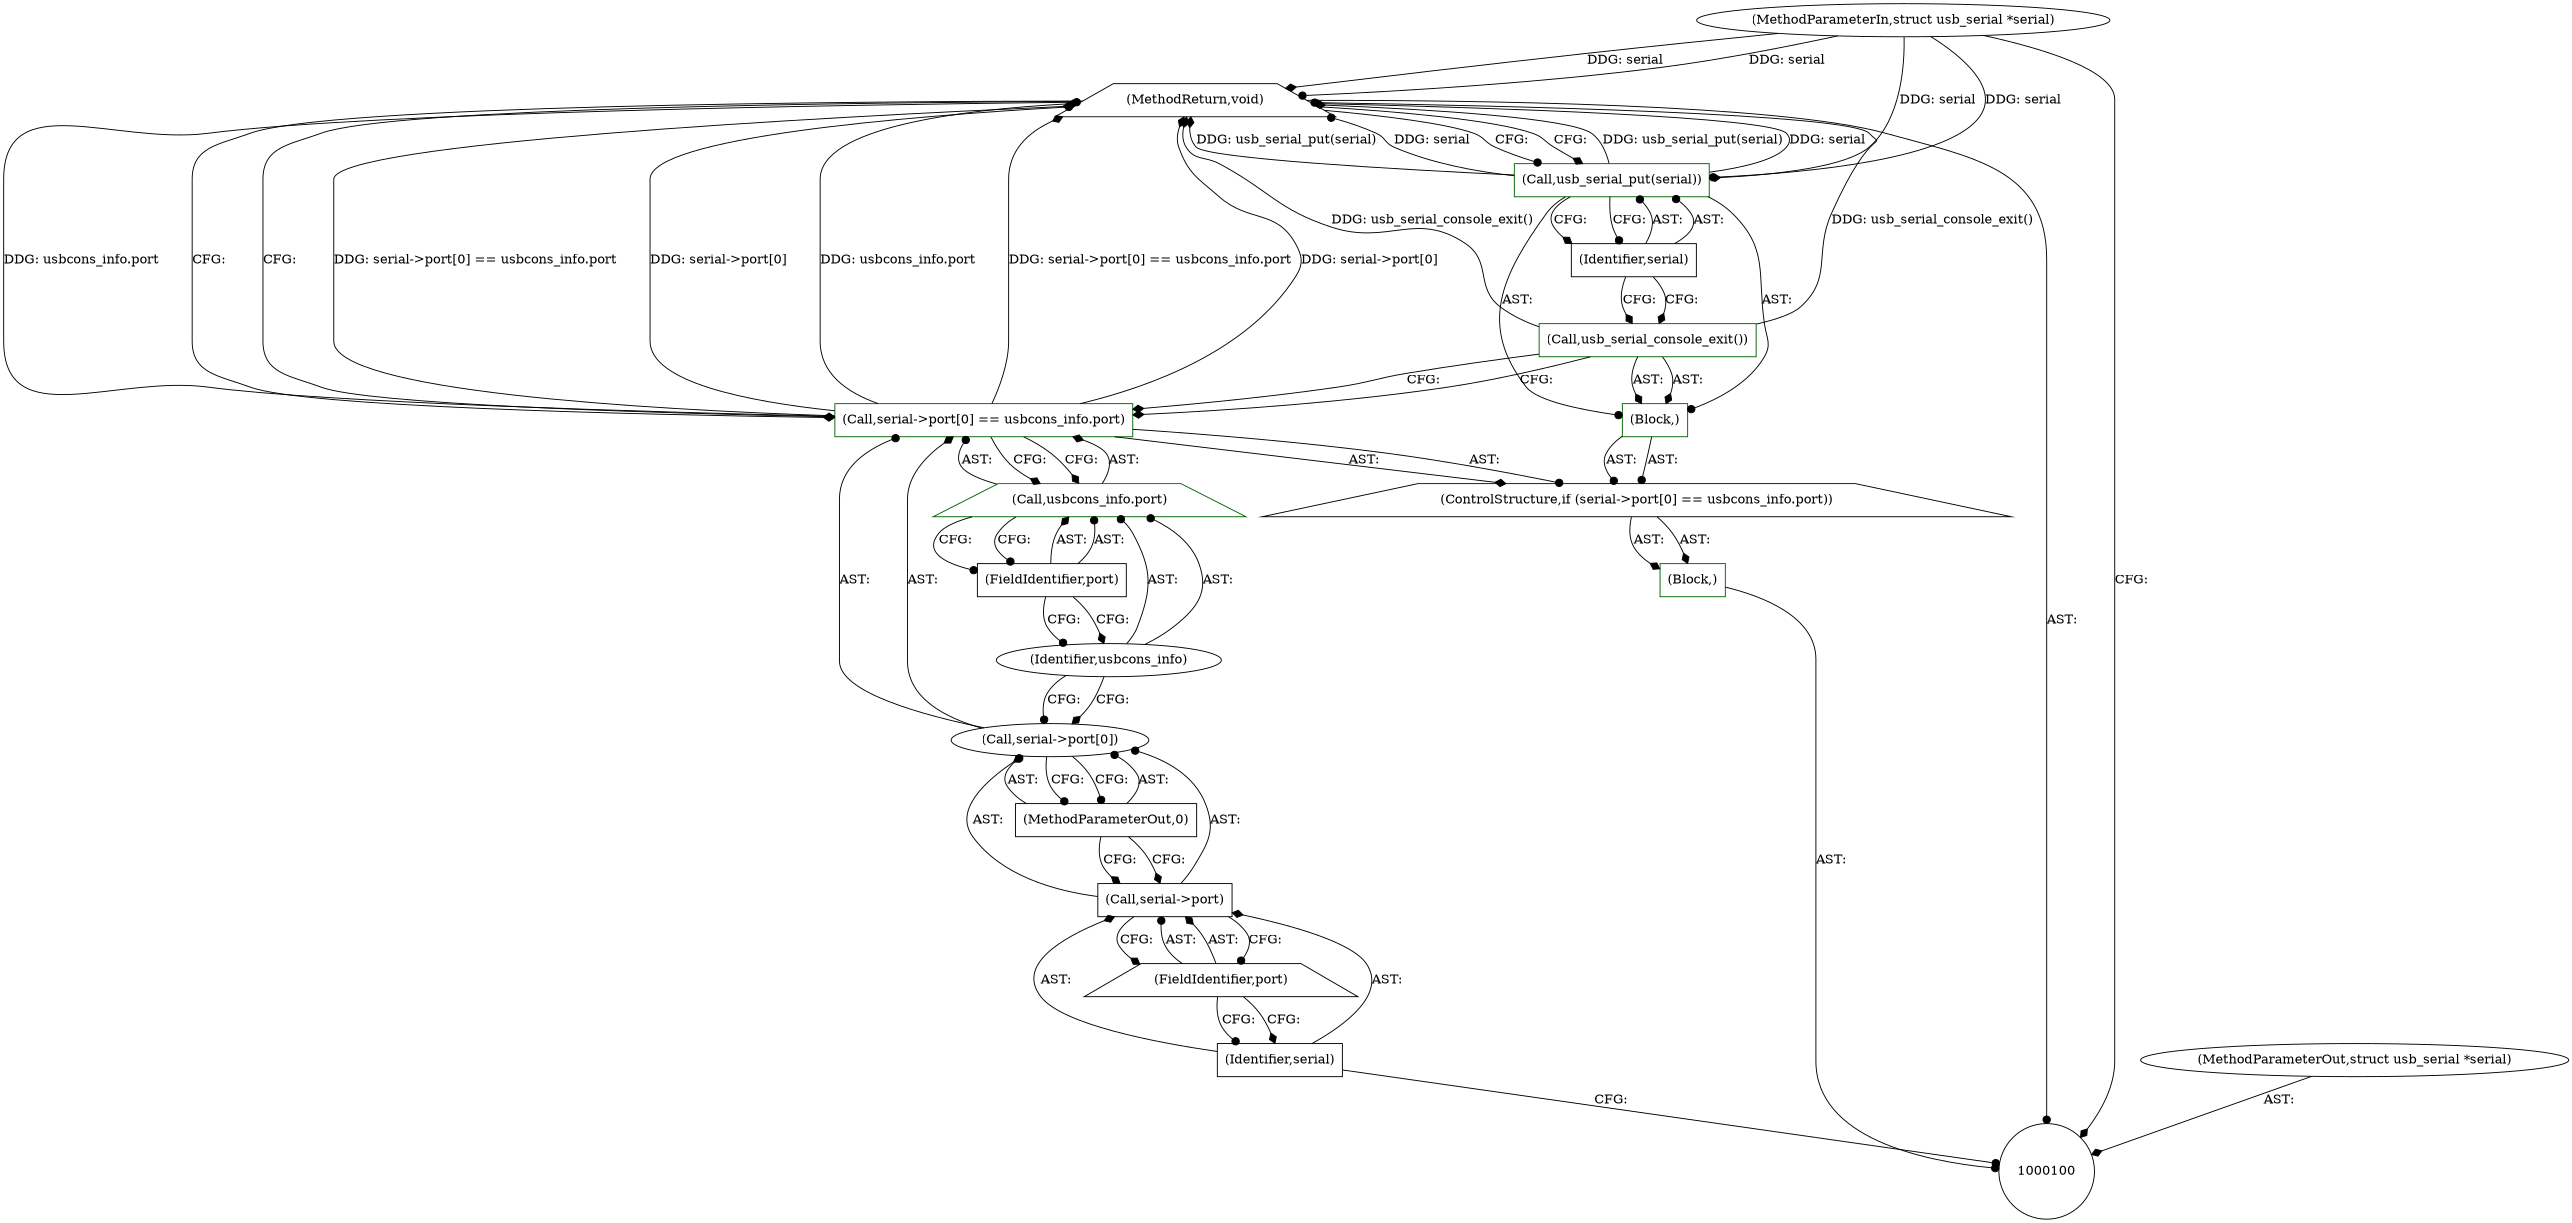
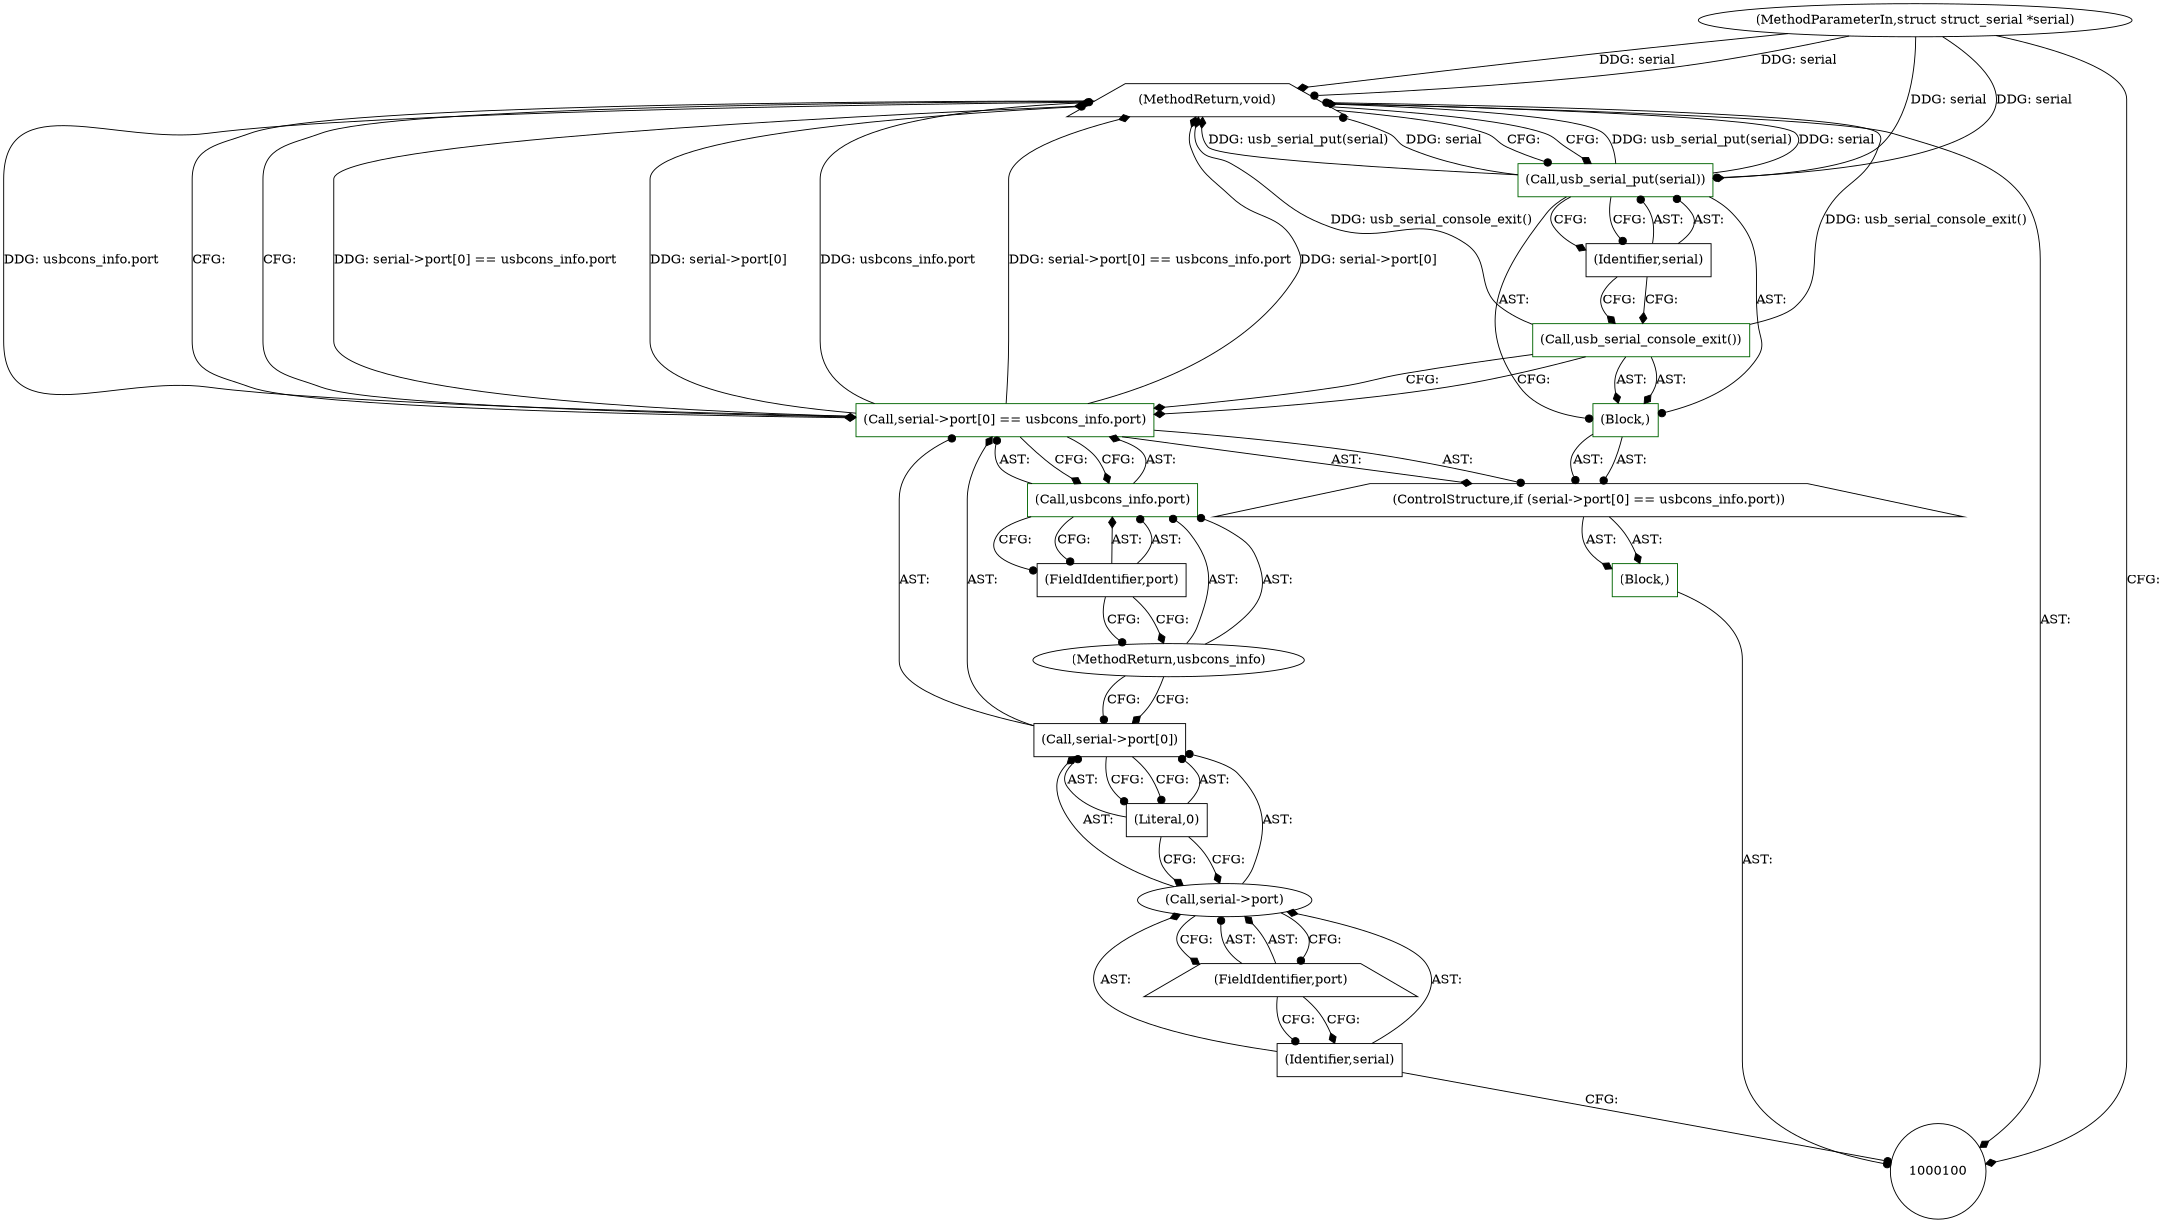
(1903, 20) -> (1915, 20)
(2047, 285) -> (2040, 318)
(1090, 500) -> (1113, 500)
(1109, 660) -> (1169, 660)
(1050, 740) -> (1110, 740)
(1106, 820) -> (1167, 820)
(1165, 900) -> (1225, 900)
(2355, 1060) -> none
